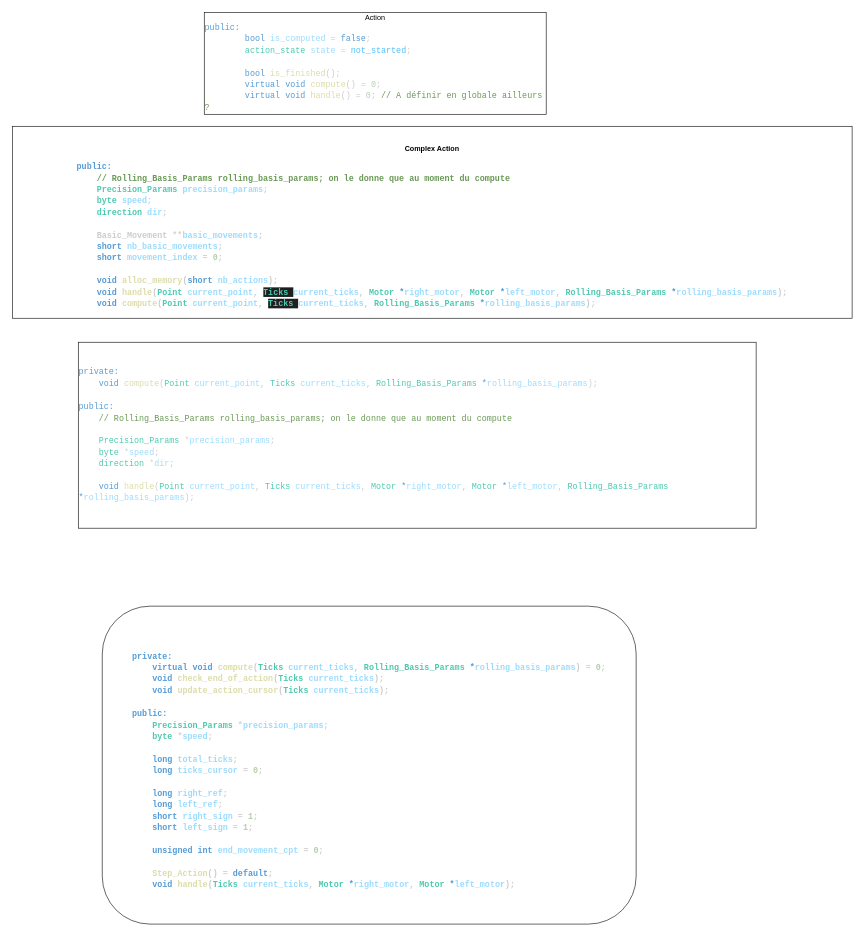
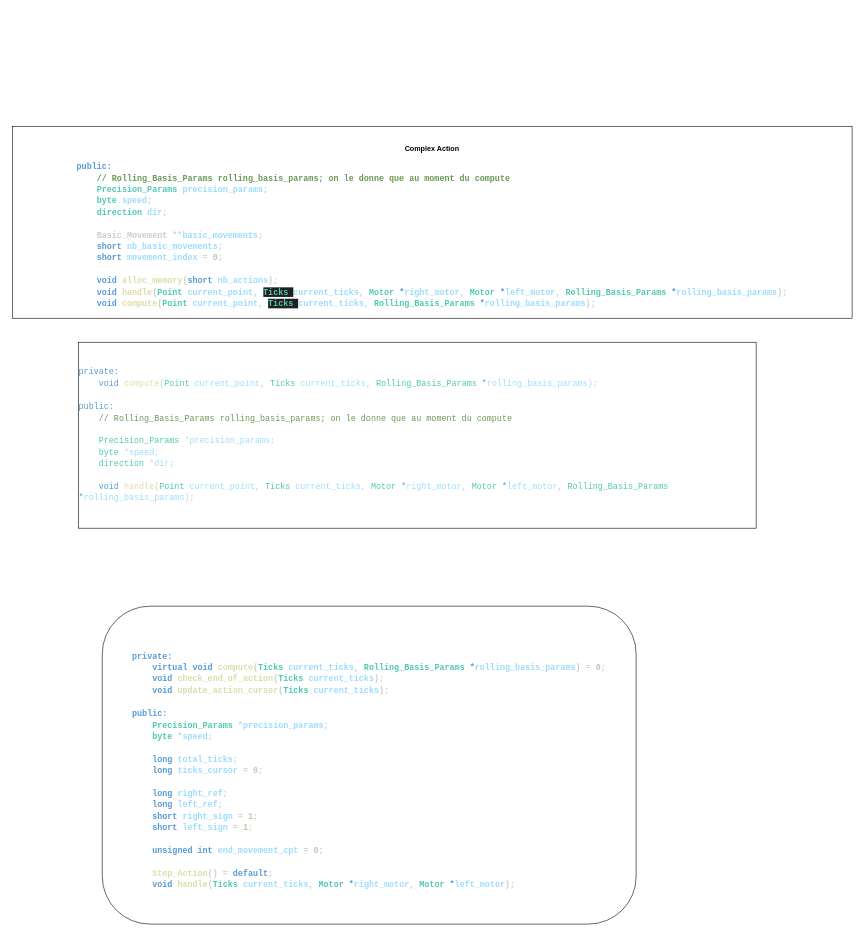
(375, 63) -> none
